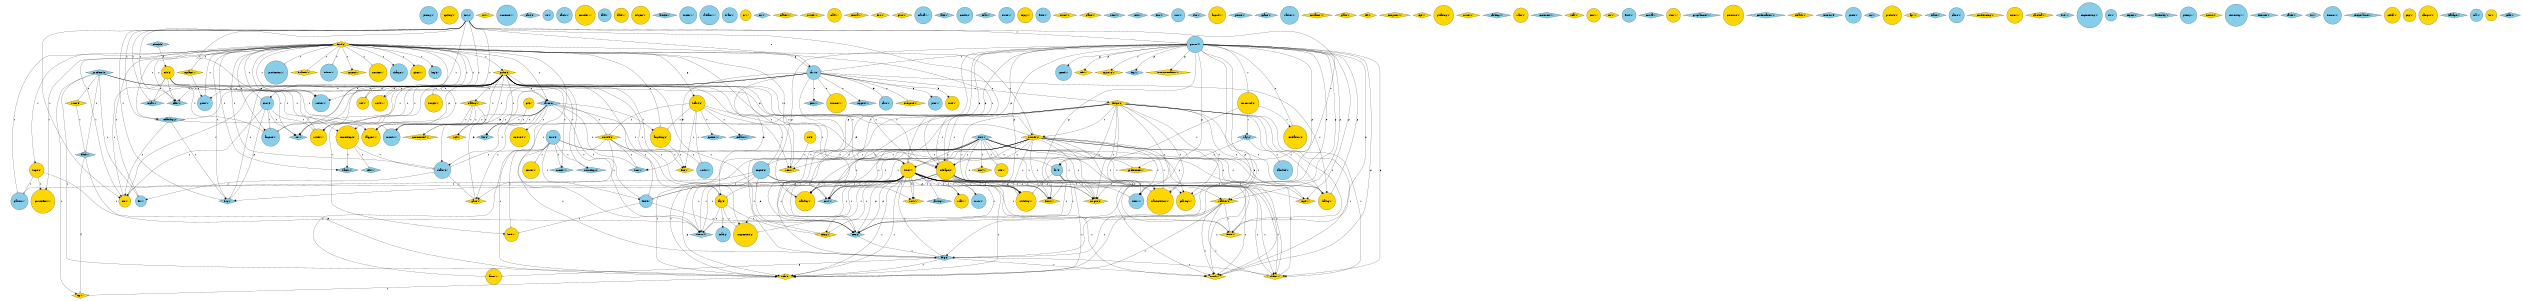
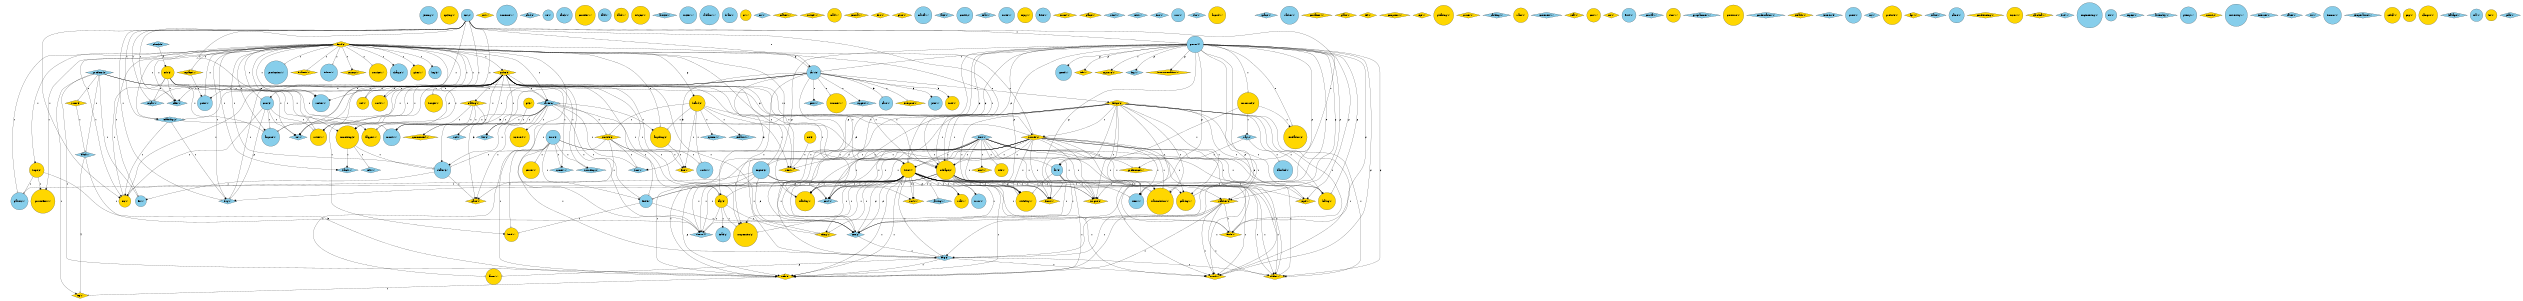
(1240, 15) -> none
(1105, 85) -> (767, 145)
(540, 90) -> (540, 90)
(429, 124) -> (417, 125)
(456, 137) -> (456, 137)
(1111, 261) -> (1111, 261)
